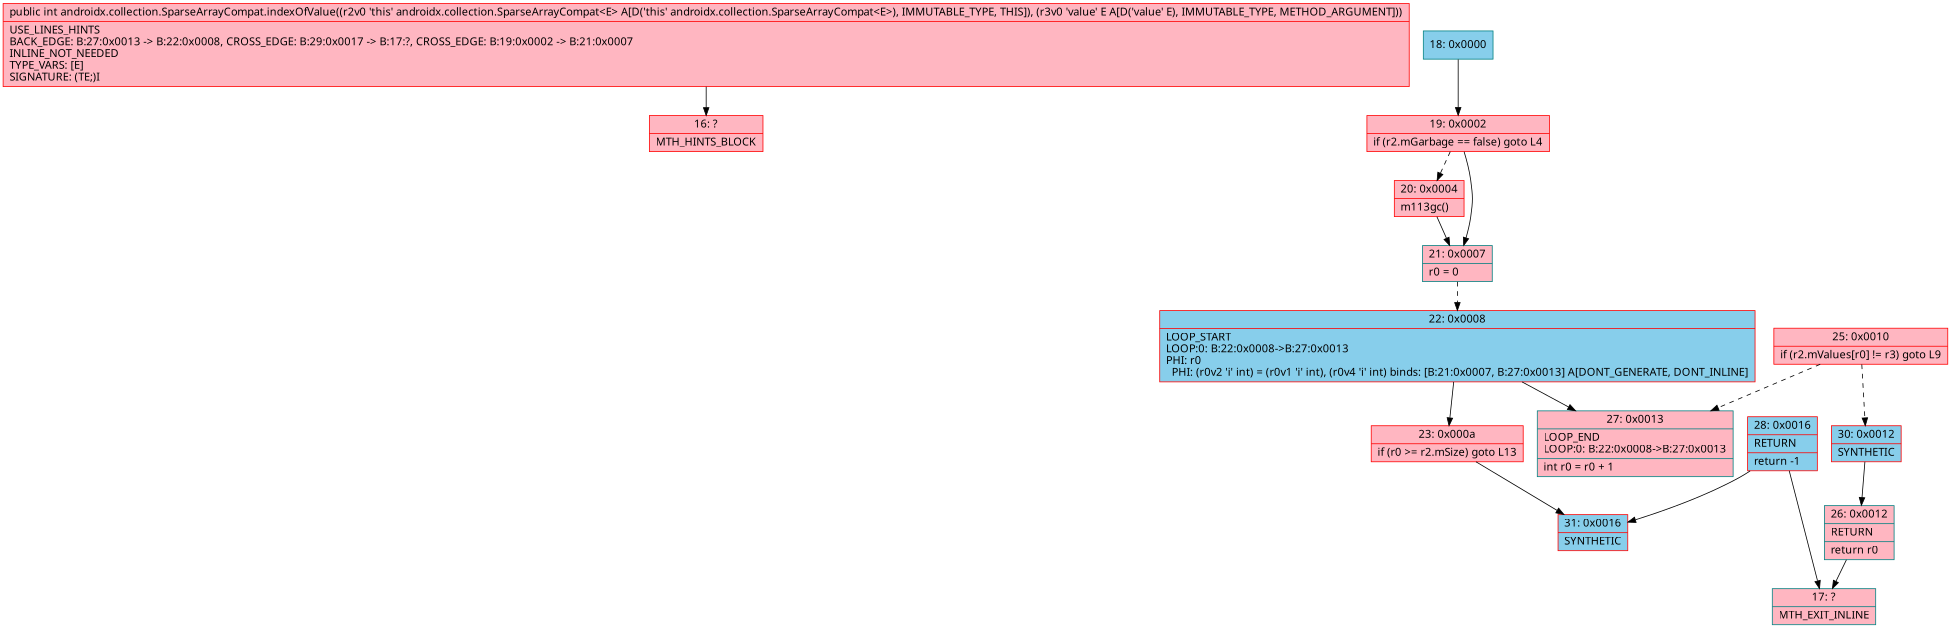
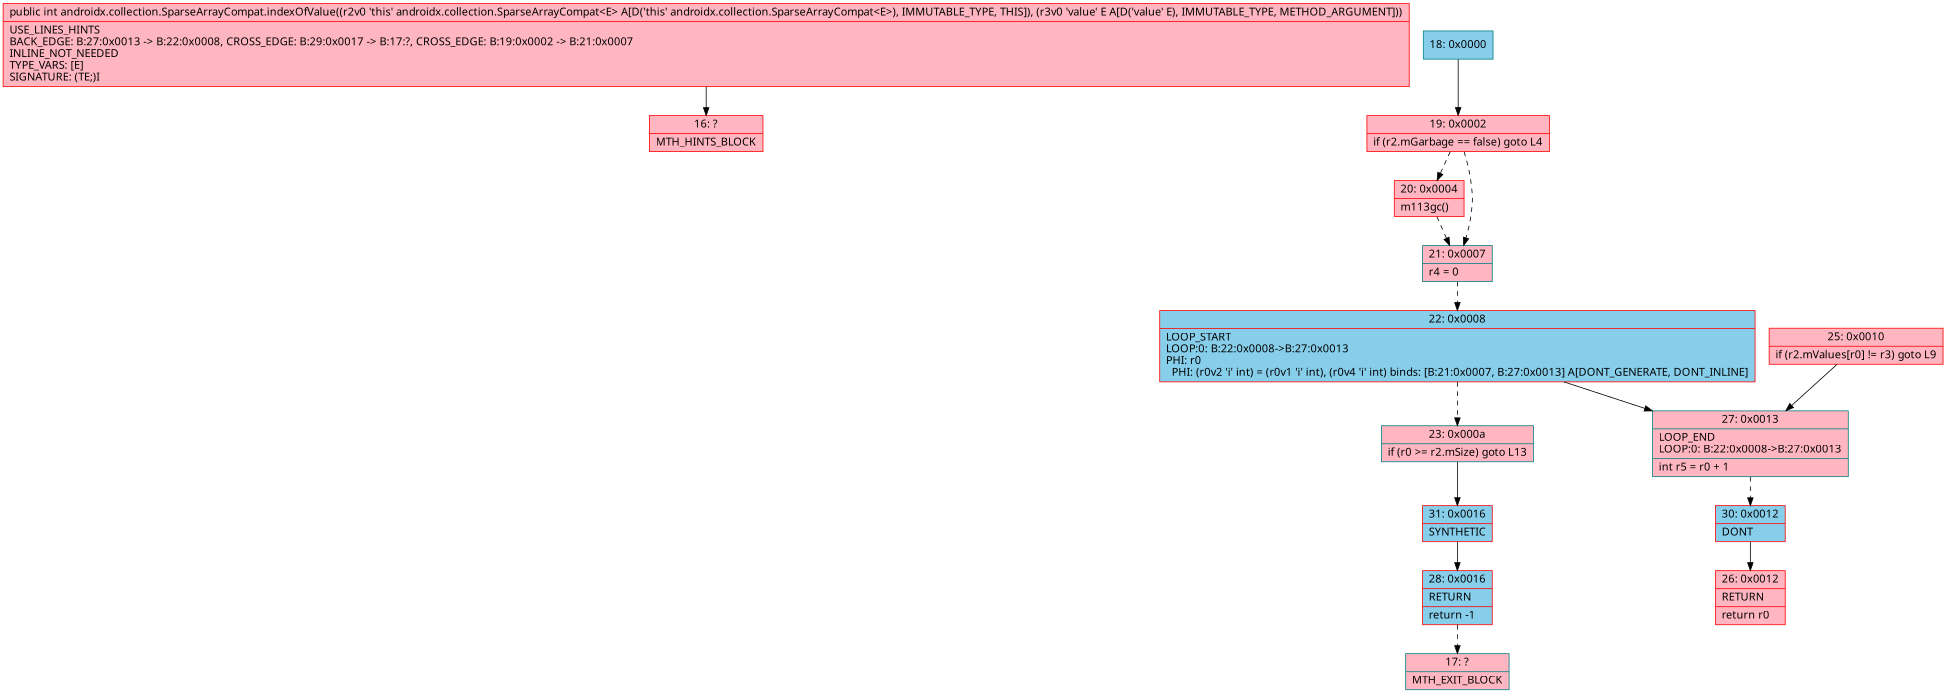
(1472, 195) -> (1472, 195)
(1442, 227) -> (1442, 227)
(1444, 272) -> (1444, 272)
(1769, 386) -> (1814, 385)
(1863, 391) -> (1750, 487)
(1452, 400) -> (1457, 400)
(1447, 444) -> (1457, 444)
(1866, 452) -> (1737, 532)
(1579, 467) -> (1694, 467)
(1694, 499) -> (1457, 552)
(1803, 526) -> (1457, 635)
(1859, 533) -> (1750, 598)
(1841, 571) -> none
(1824, 615) -> (1457, 680)
